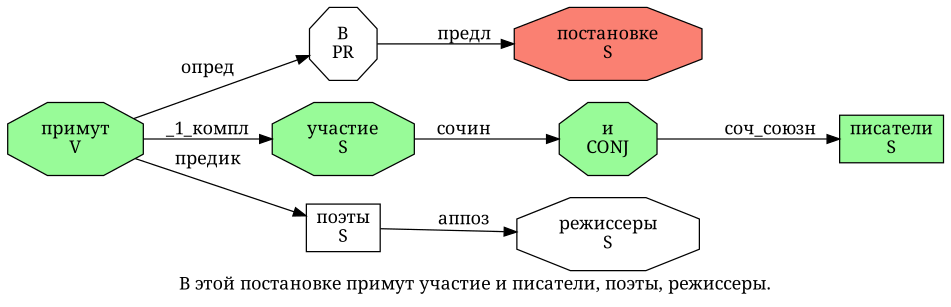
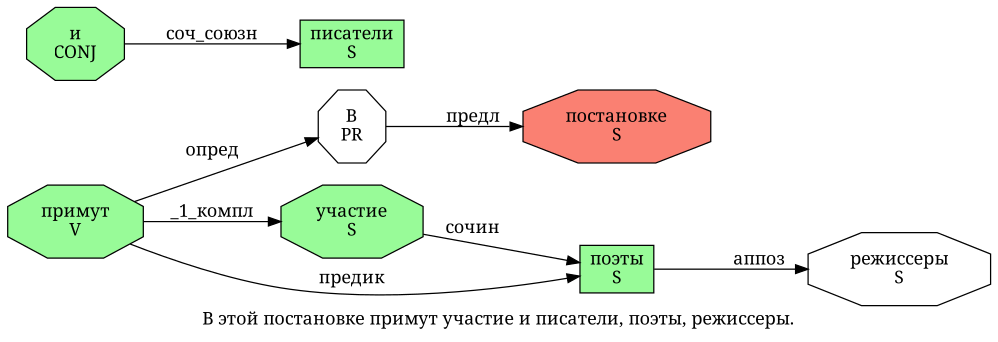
(480, 139) -> (495, 247)
(343, 228) -> (617, 269)
